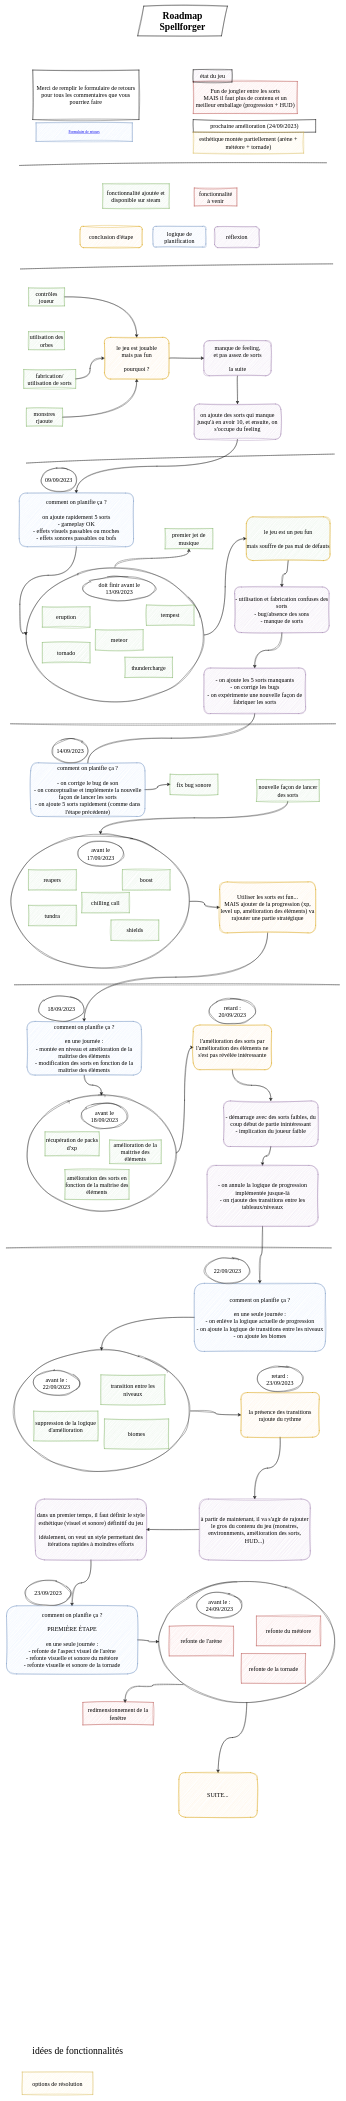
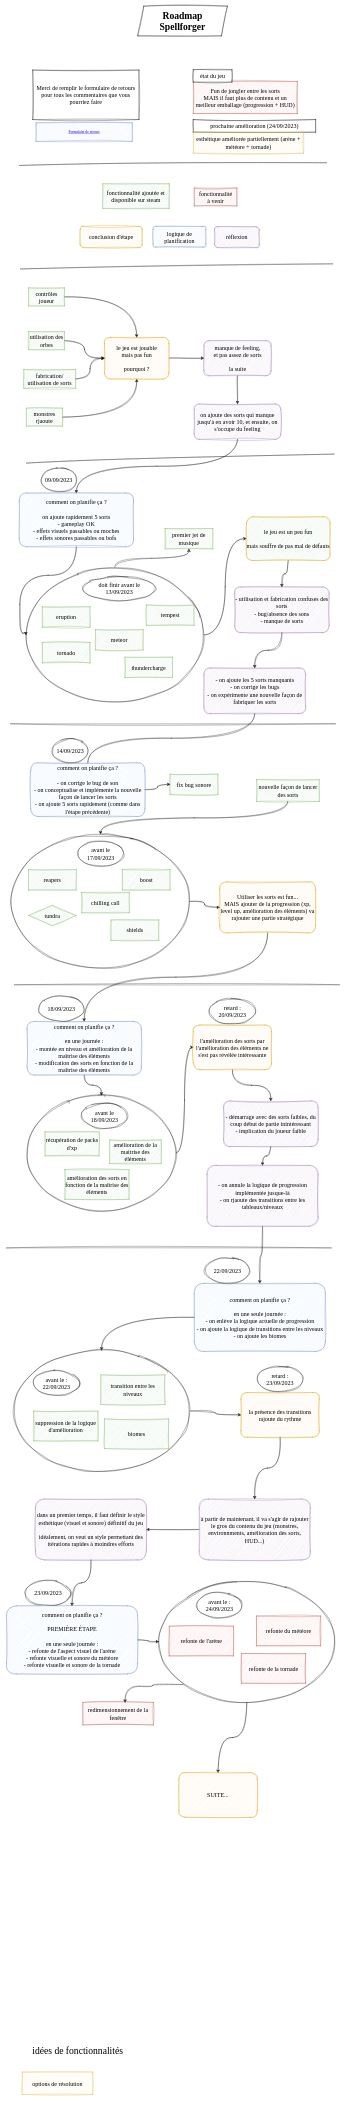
(212, 76) -> (212, 76)
(248, 143) -> (248, 143)
none -> (80, 343)
(52, 915) -> (52, 915)
